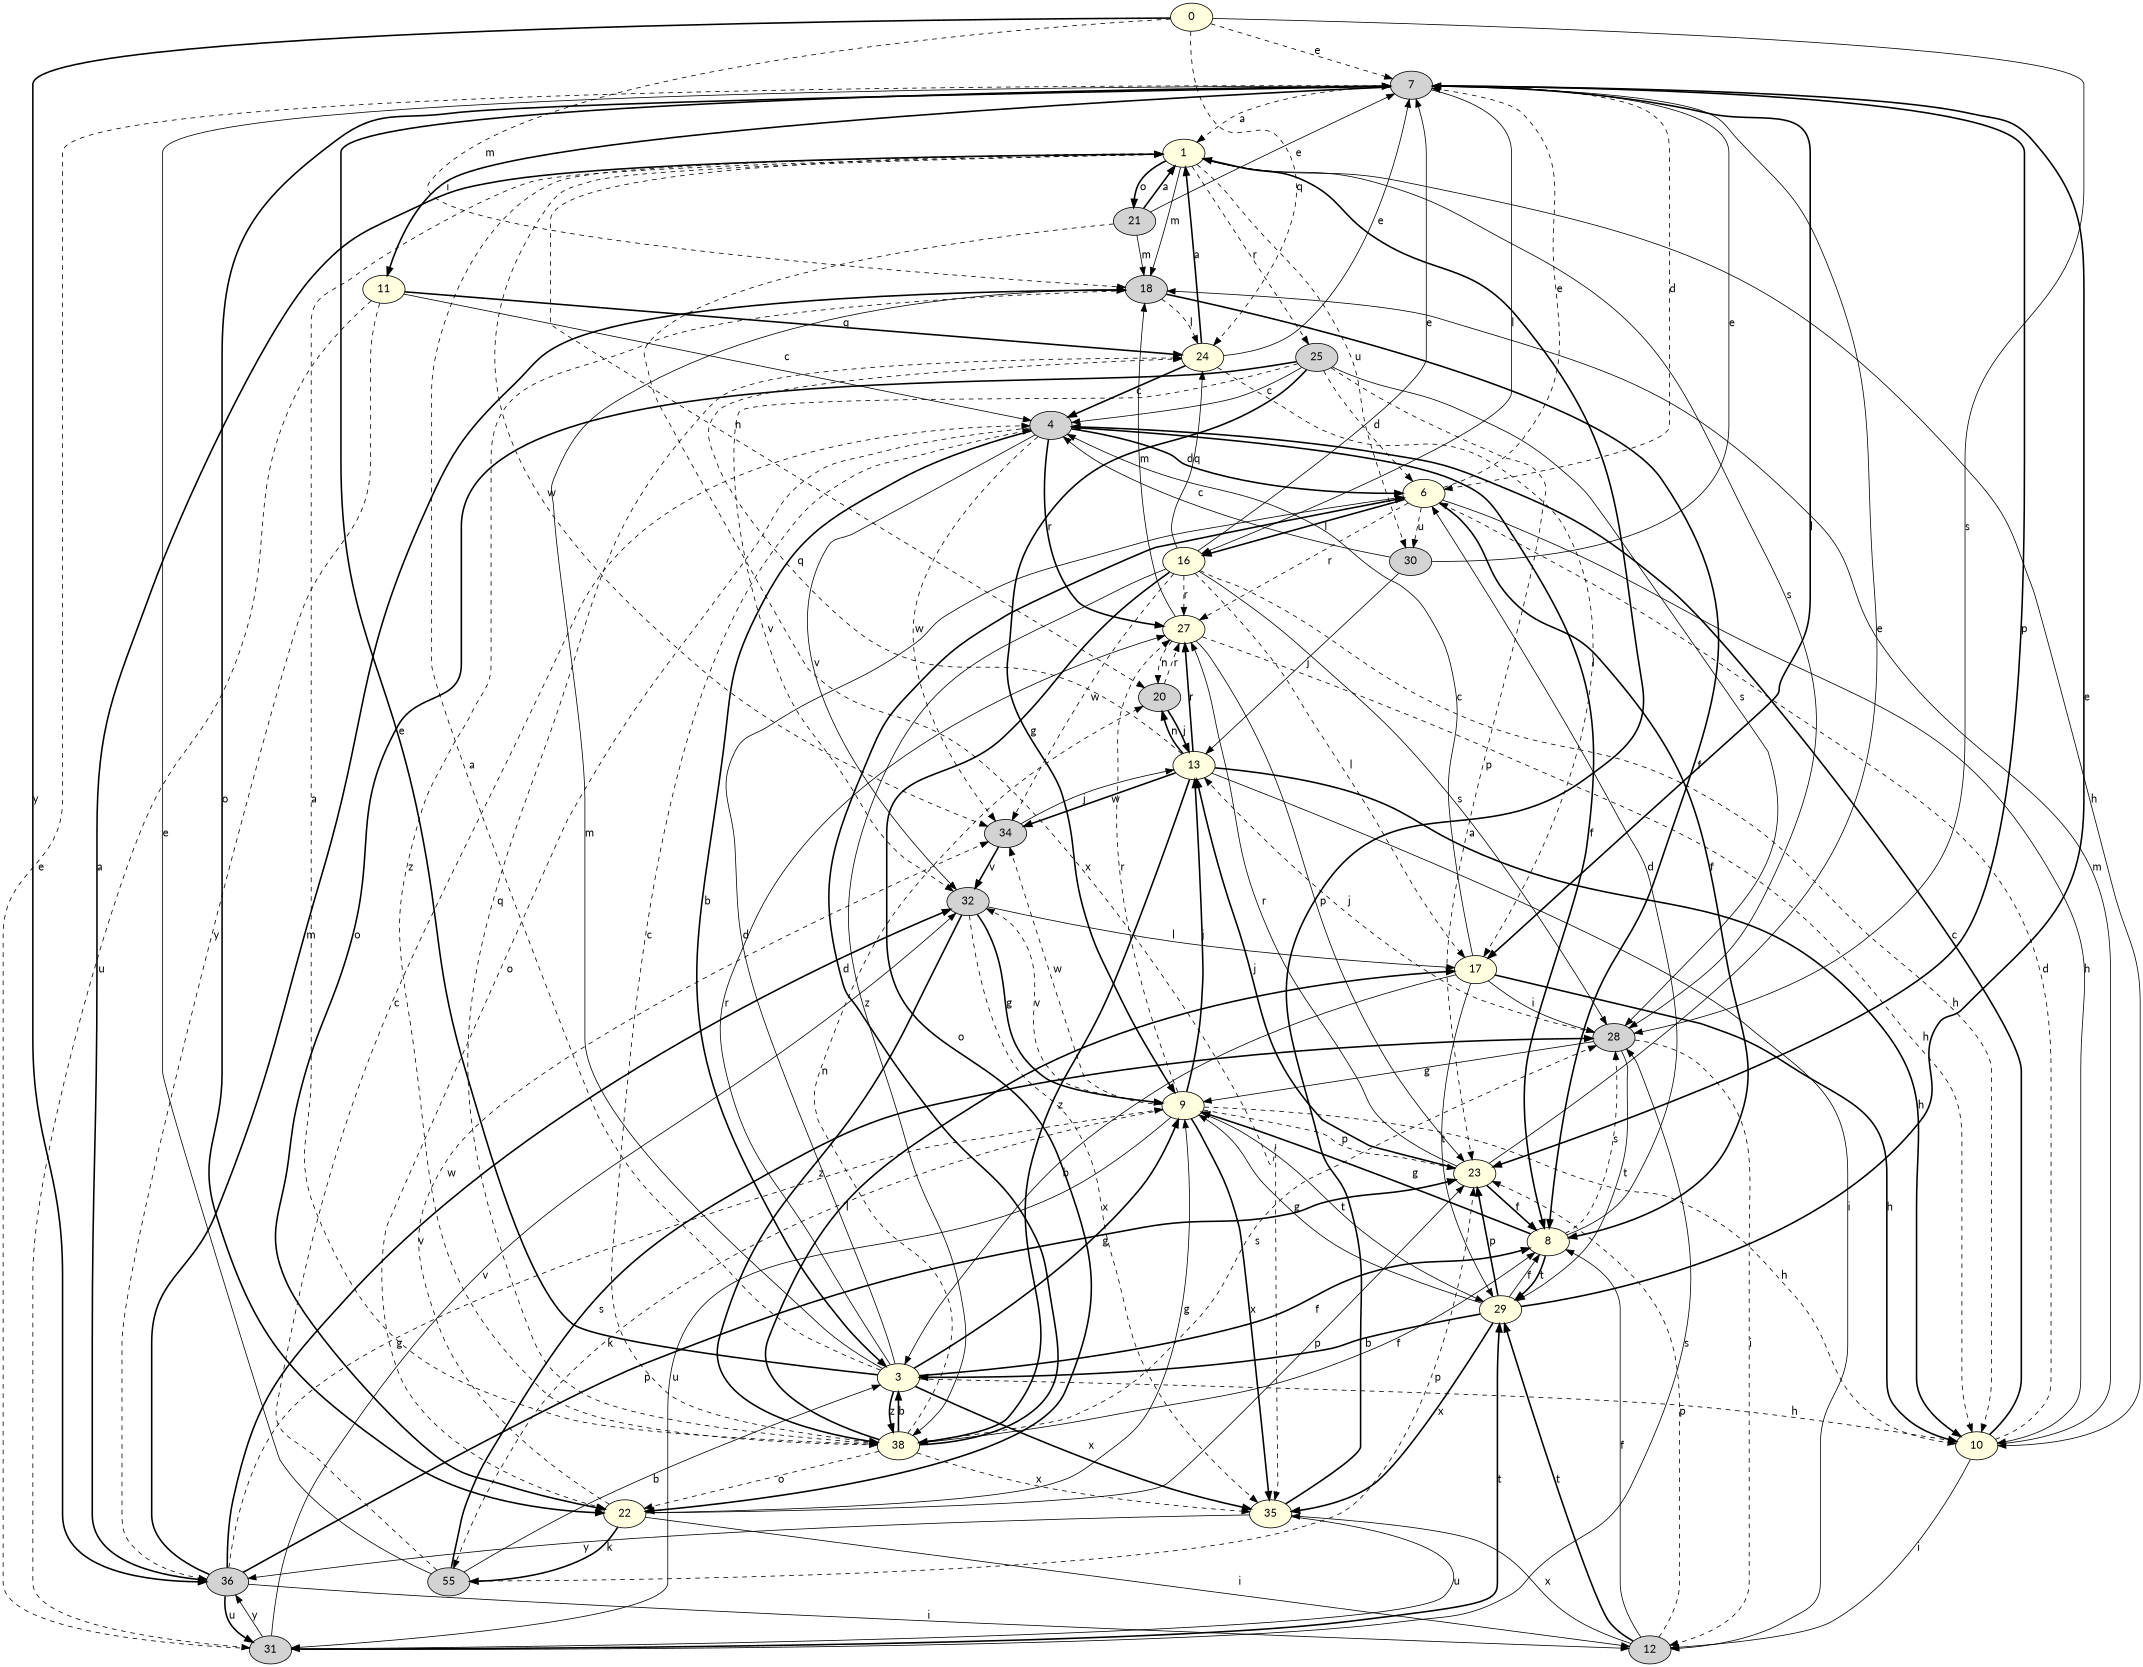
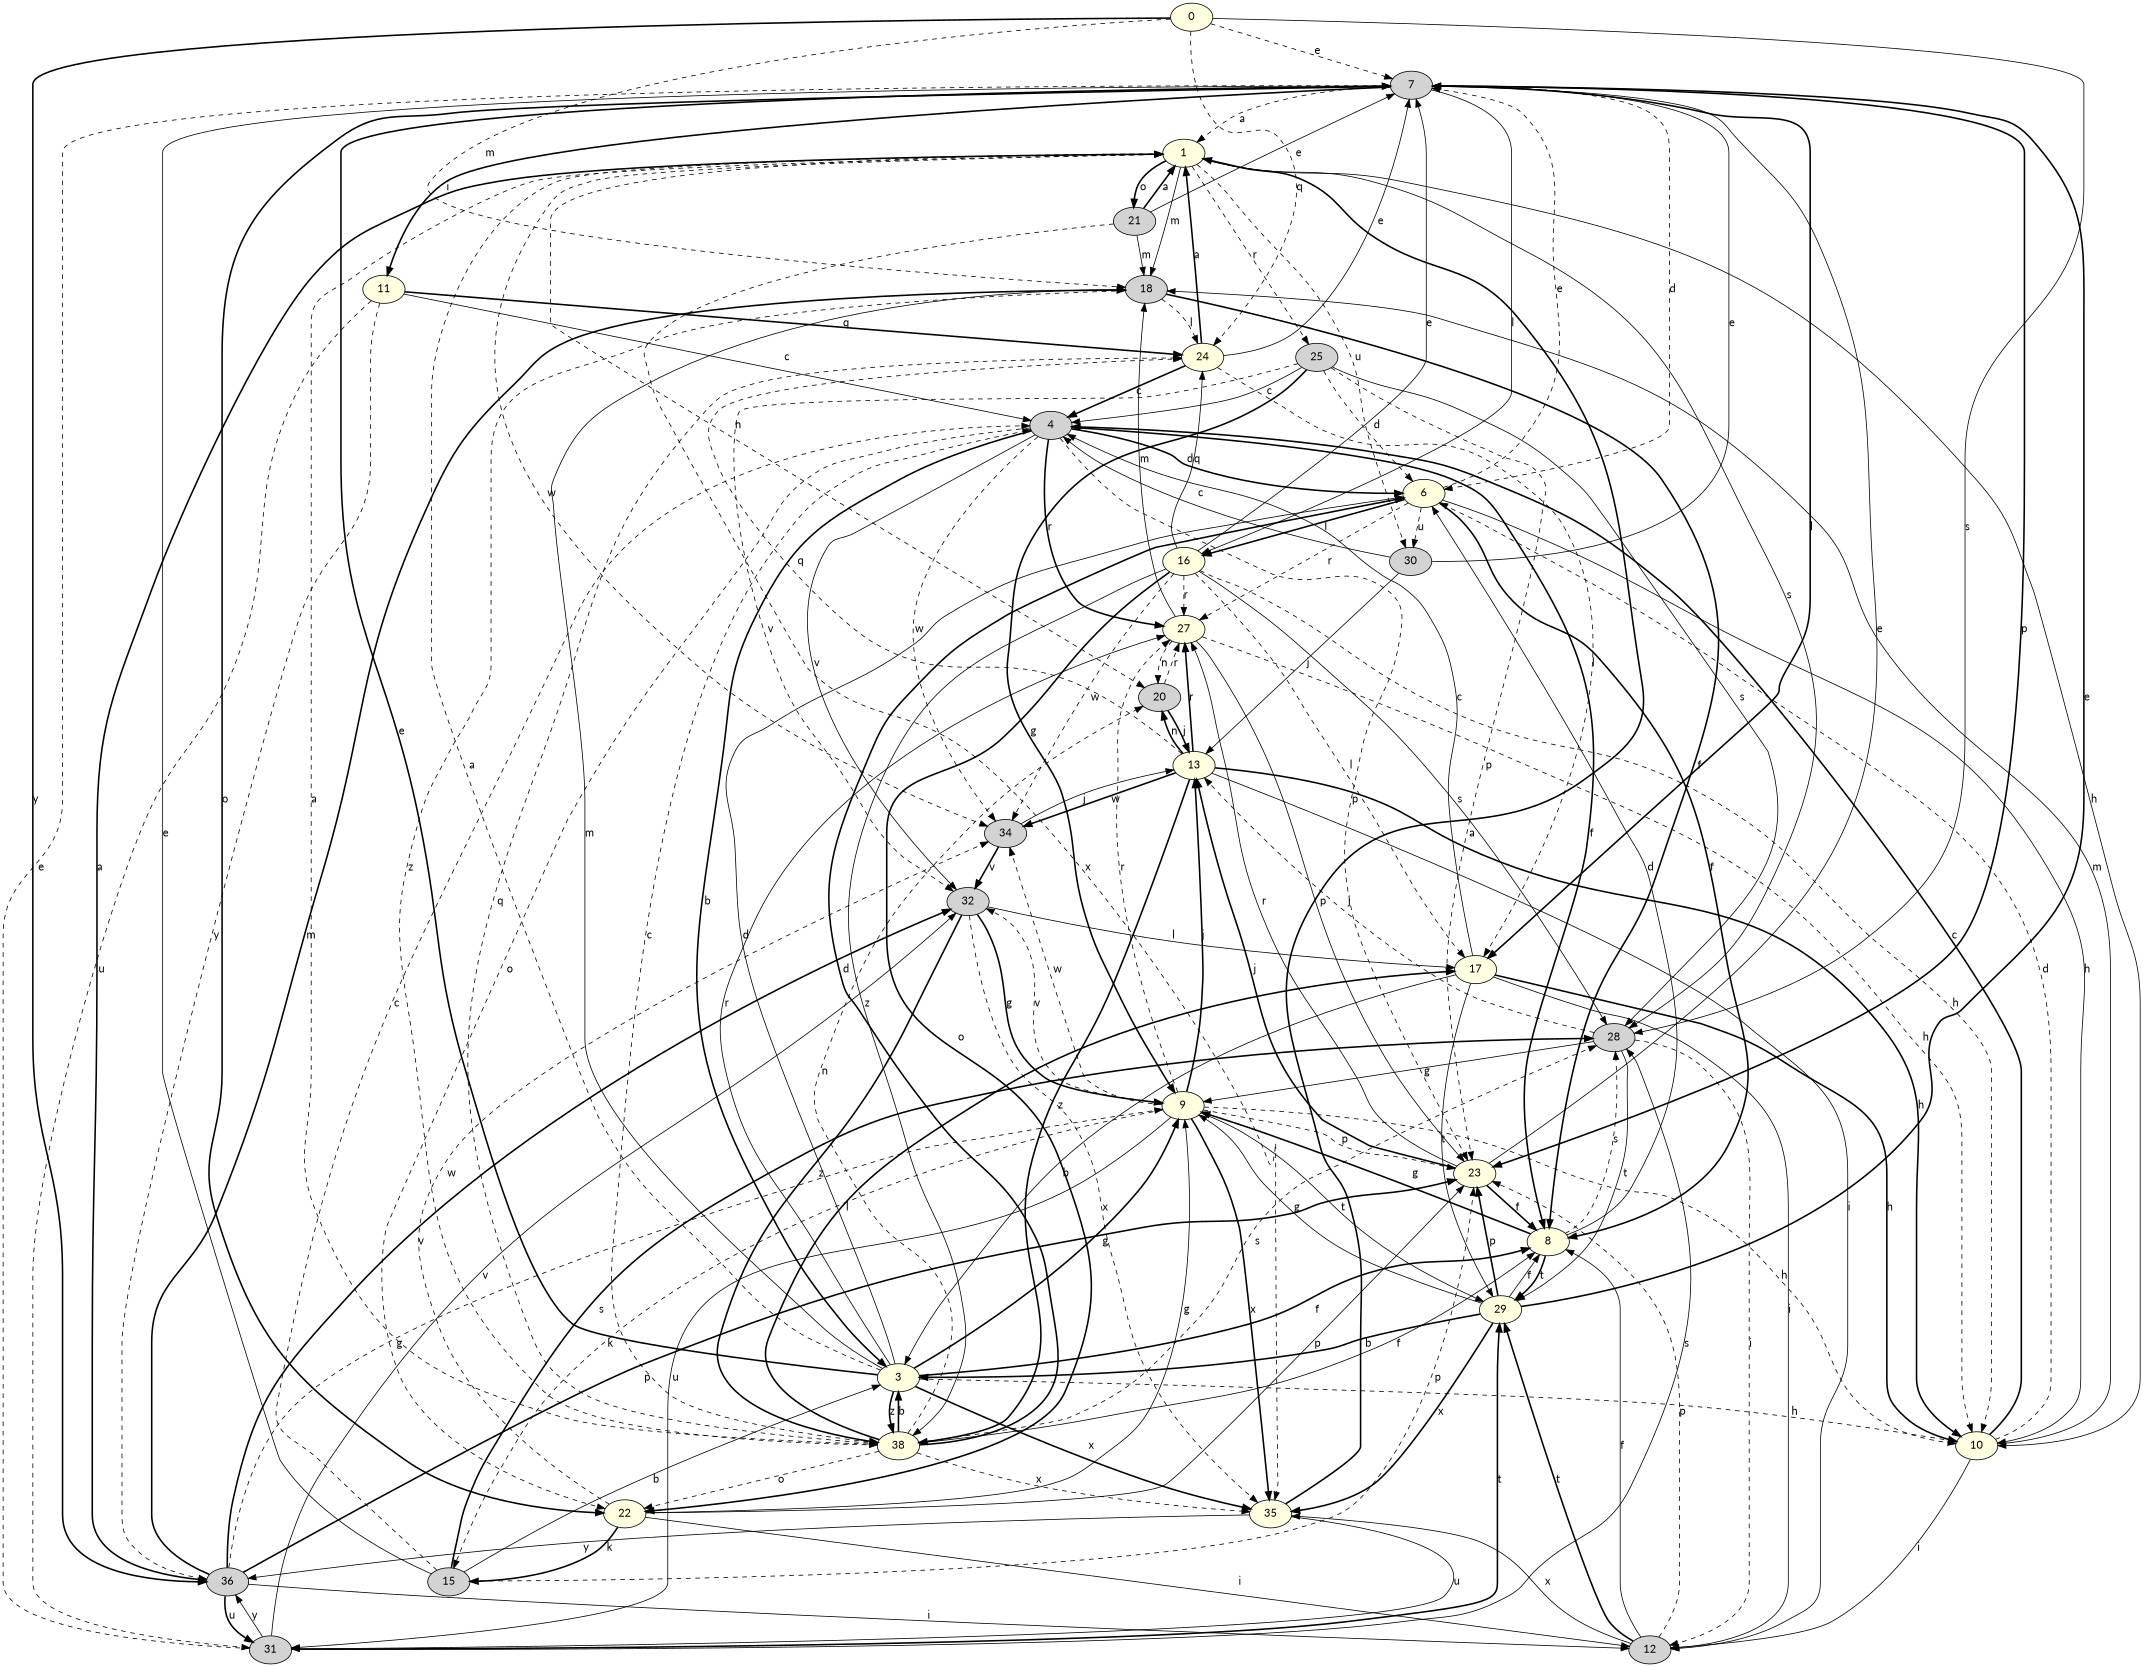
(454, 685) -> none
none -> (1381, 696)
(1535, 1011) -> (1788, 1260)
(449, 1582) -> (449, 1582)
